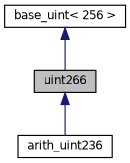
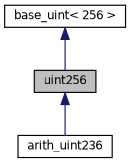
(65, 81) -> (65, 81)
